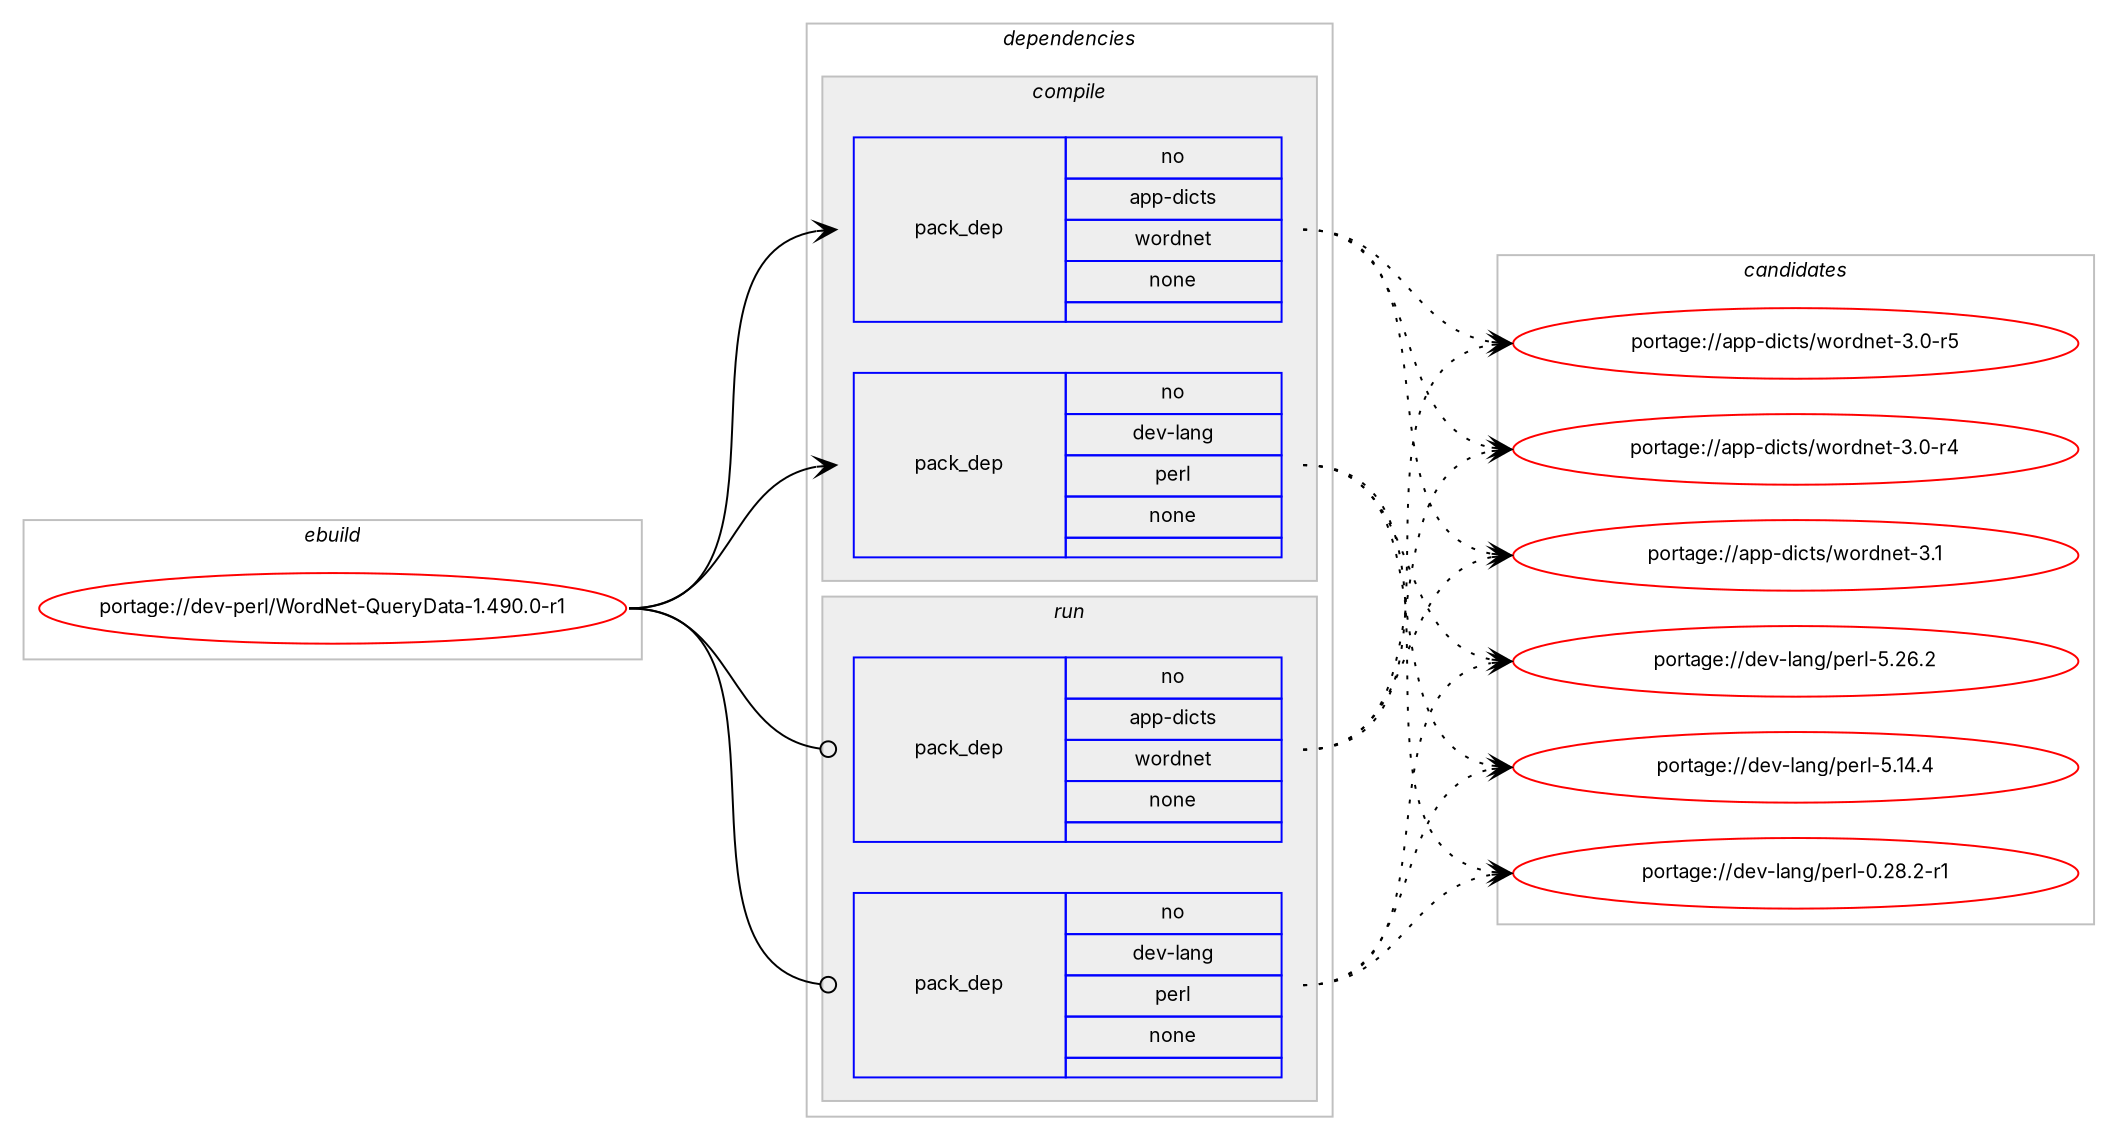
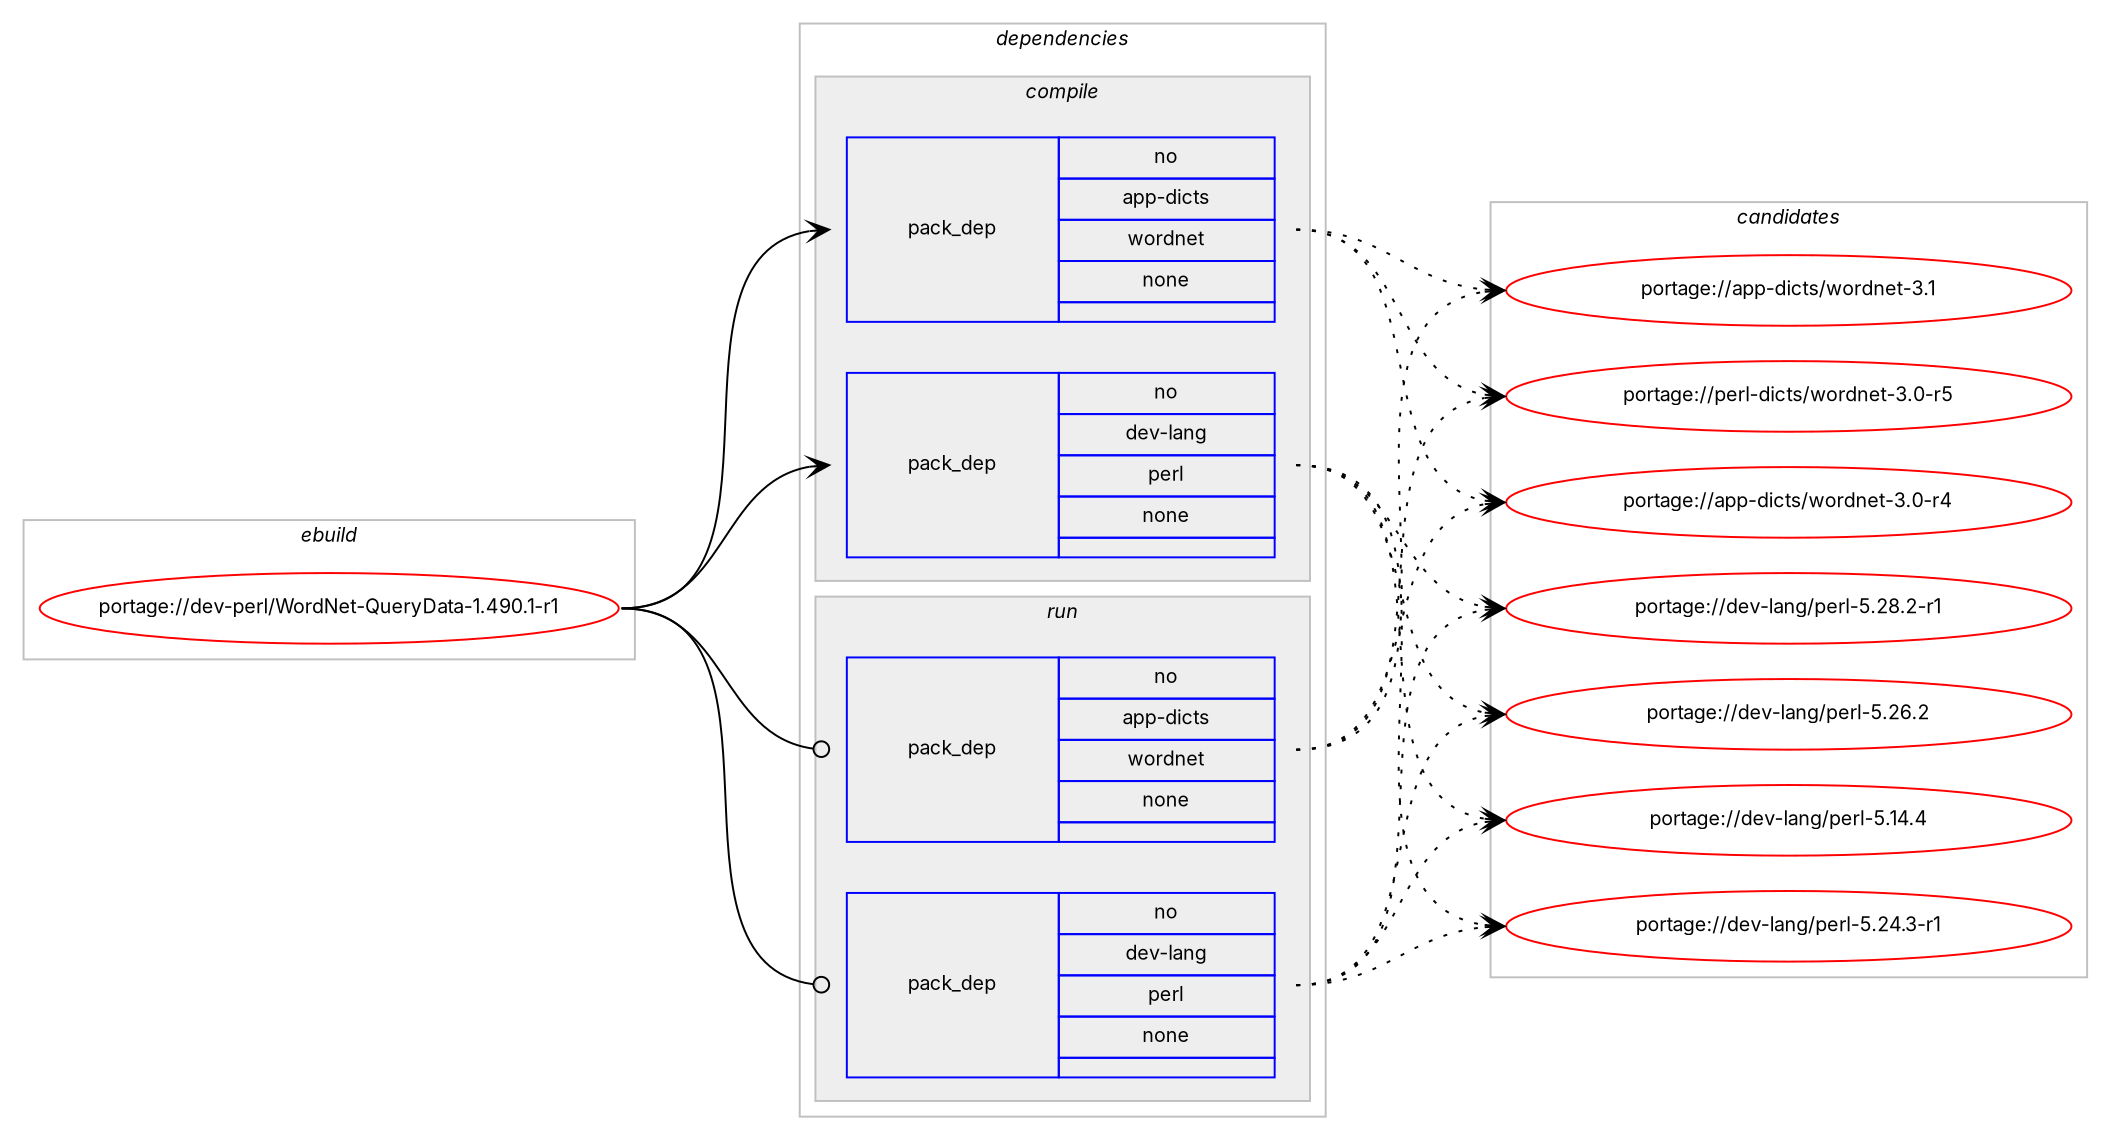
(1796, 343) -> (1789, 396)
(333, 608) -> (329, 608)
(1796, 873) -> (1789, 608)
none -> (1789, 926)
